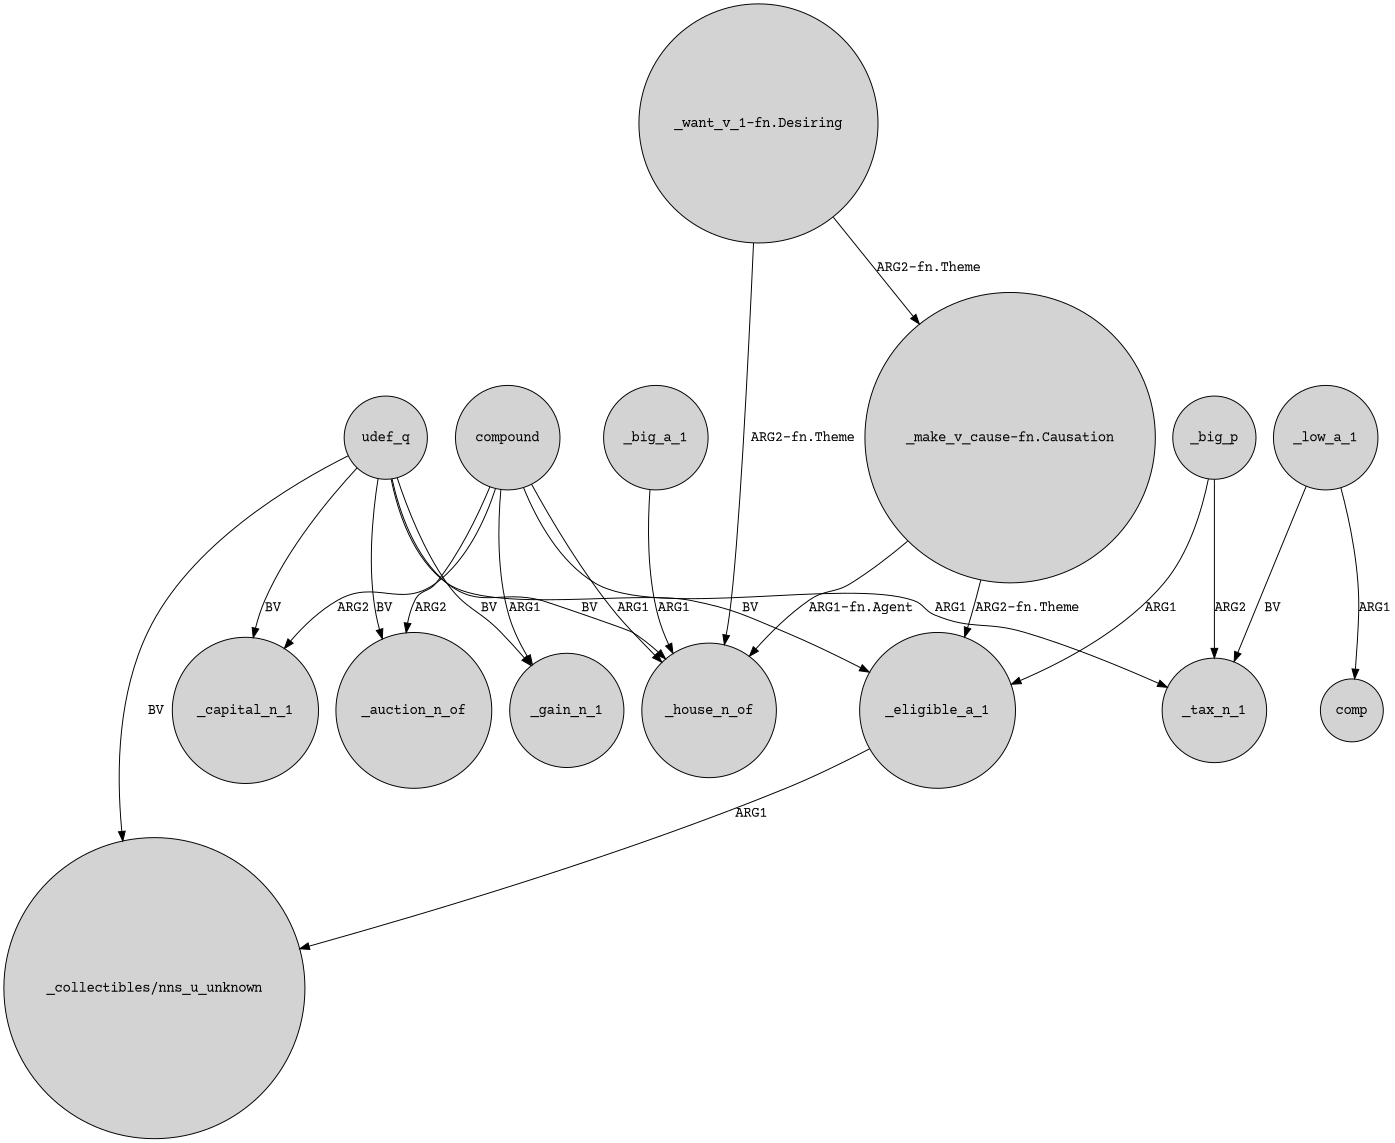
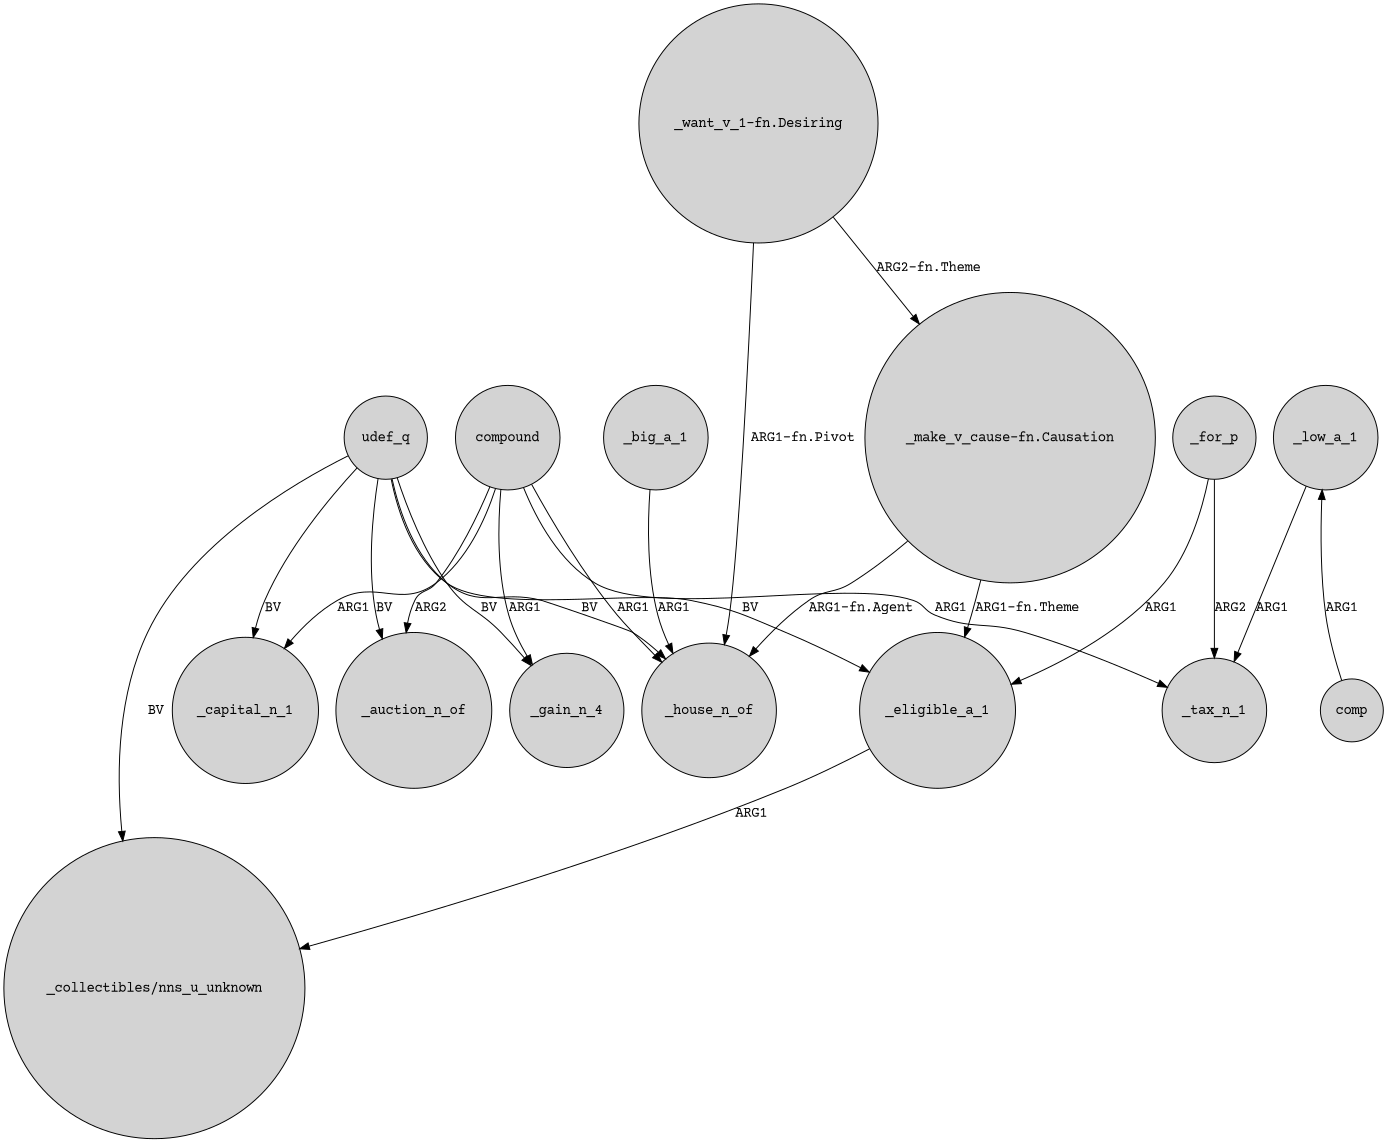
(803, 438) -> (803, 438)
(1214, 438) -> (1214, 438)
(1357, 578) -> (1323, 591)
(354, 608) -> (354, 608)
(1028, 608) -> (1028, 608)
(1273, 608) -> (1273, 608)
(567, 710) -> (567, 710)
